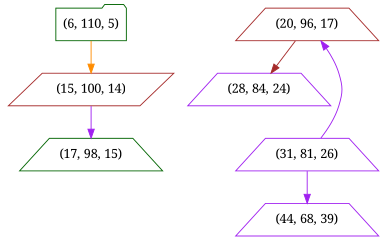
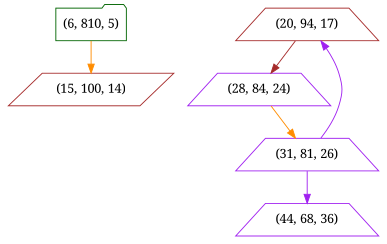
(91, 24) -> (91, 24)
(307, 24) -> (307, 24)
none -> (281, 119)
(91, 155) -> none
(307, 220) -> (307, 220)
